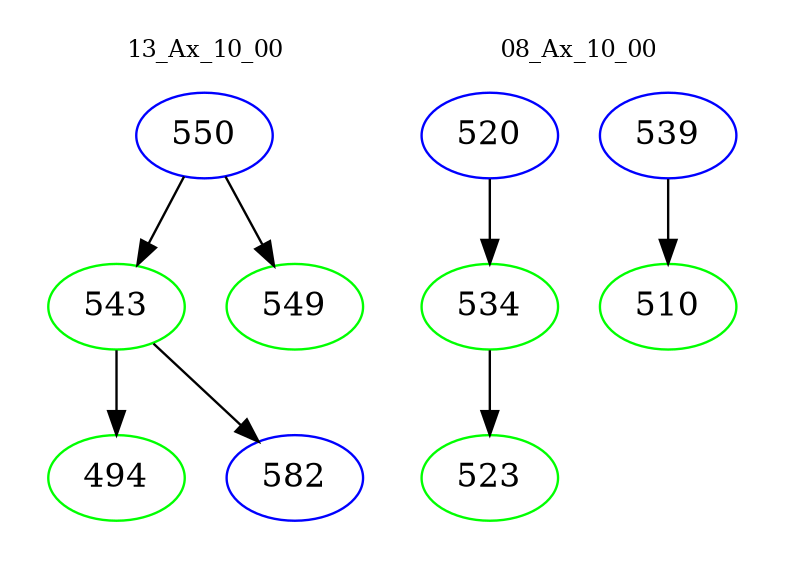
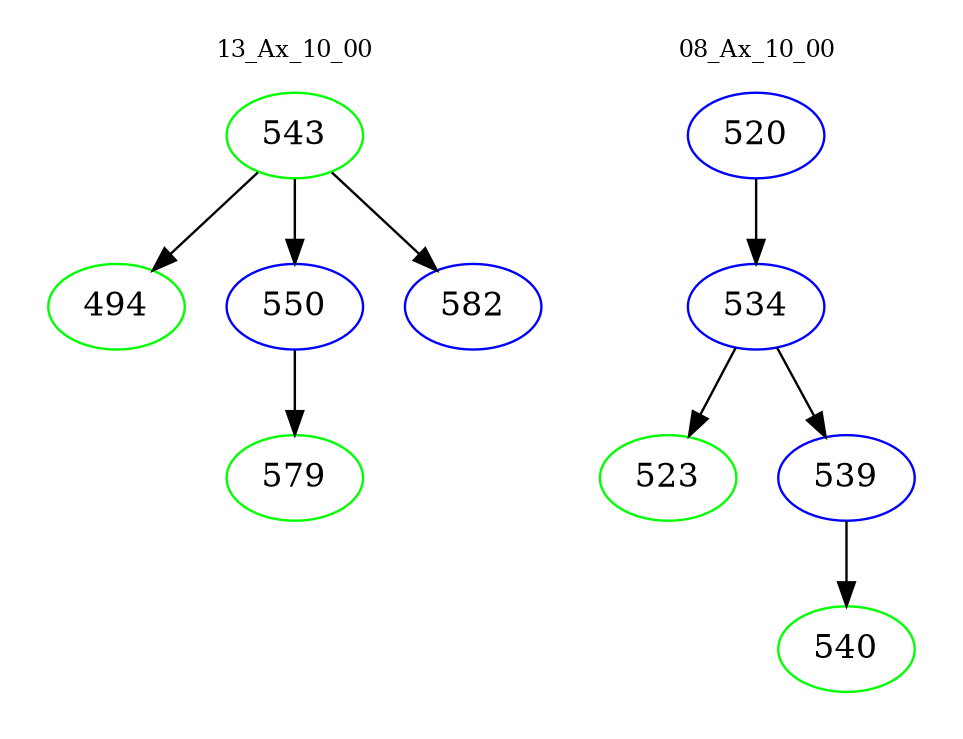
(166, 210) -> (295, 209)
(295, 307) -> (295, 478)
(490, 307) -> (756, 307)
(668, 307) -> (846, 649)
none -> (796, 382)
